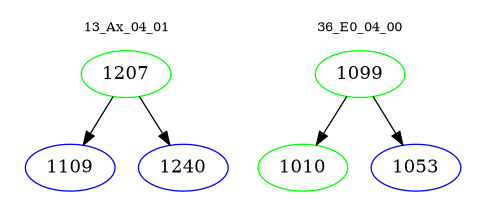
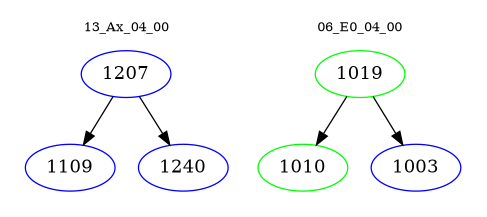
(127, 28) -> (127, 28)
(360, 28) -> (360, 28)
(126, 74) -> (126, 74)
(360, 74) -> (360, 74)
(416, 168) -> (416, 168)
